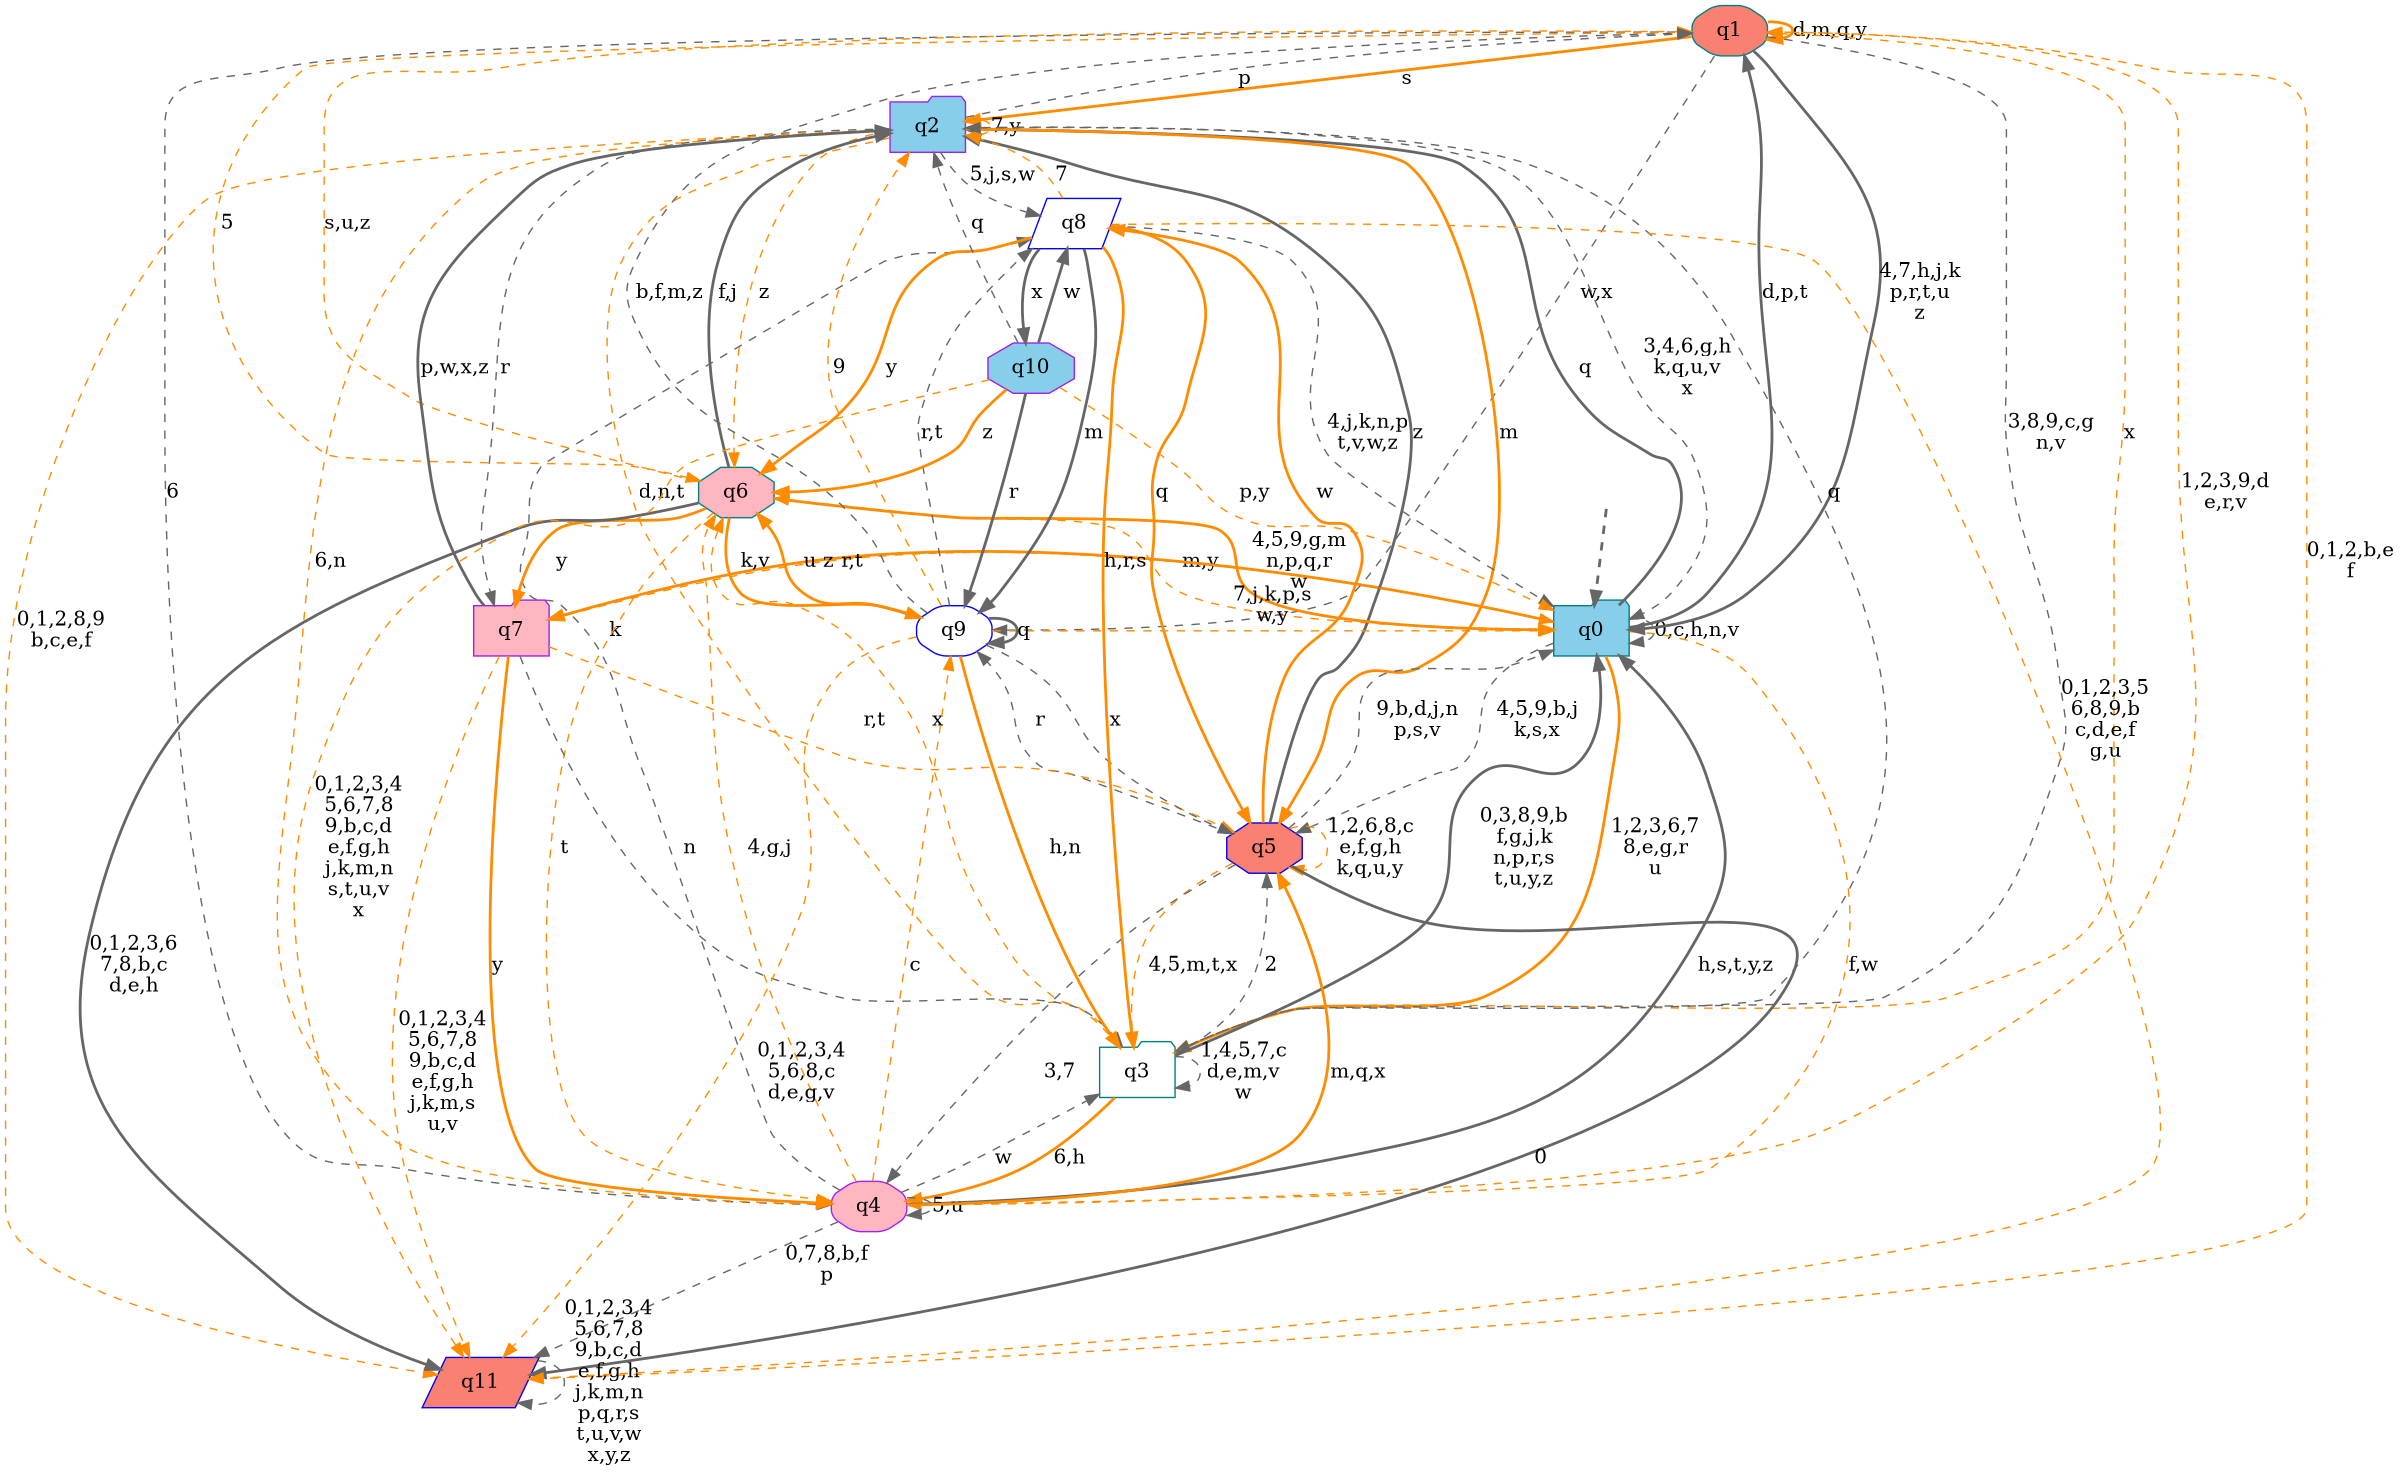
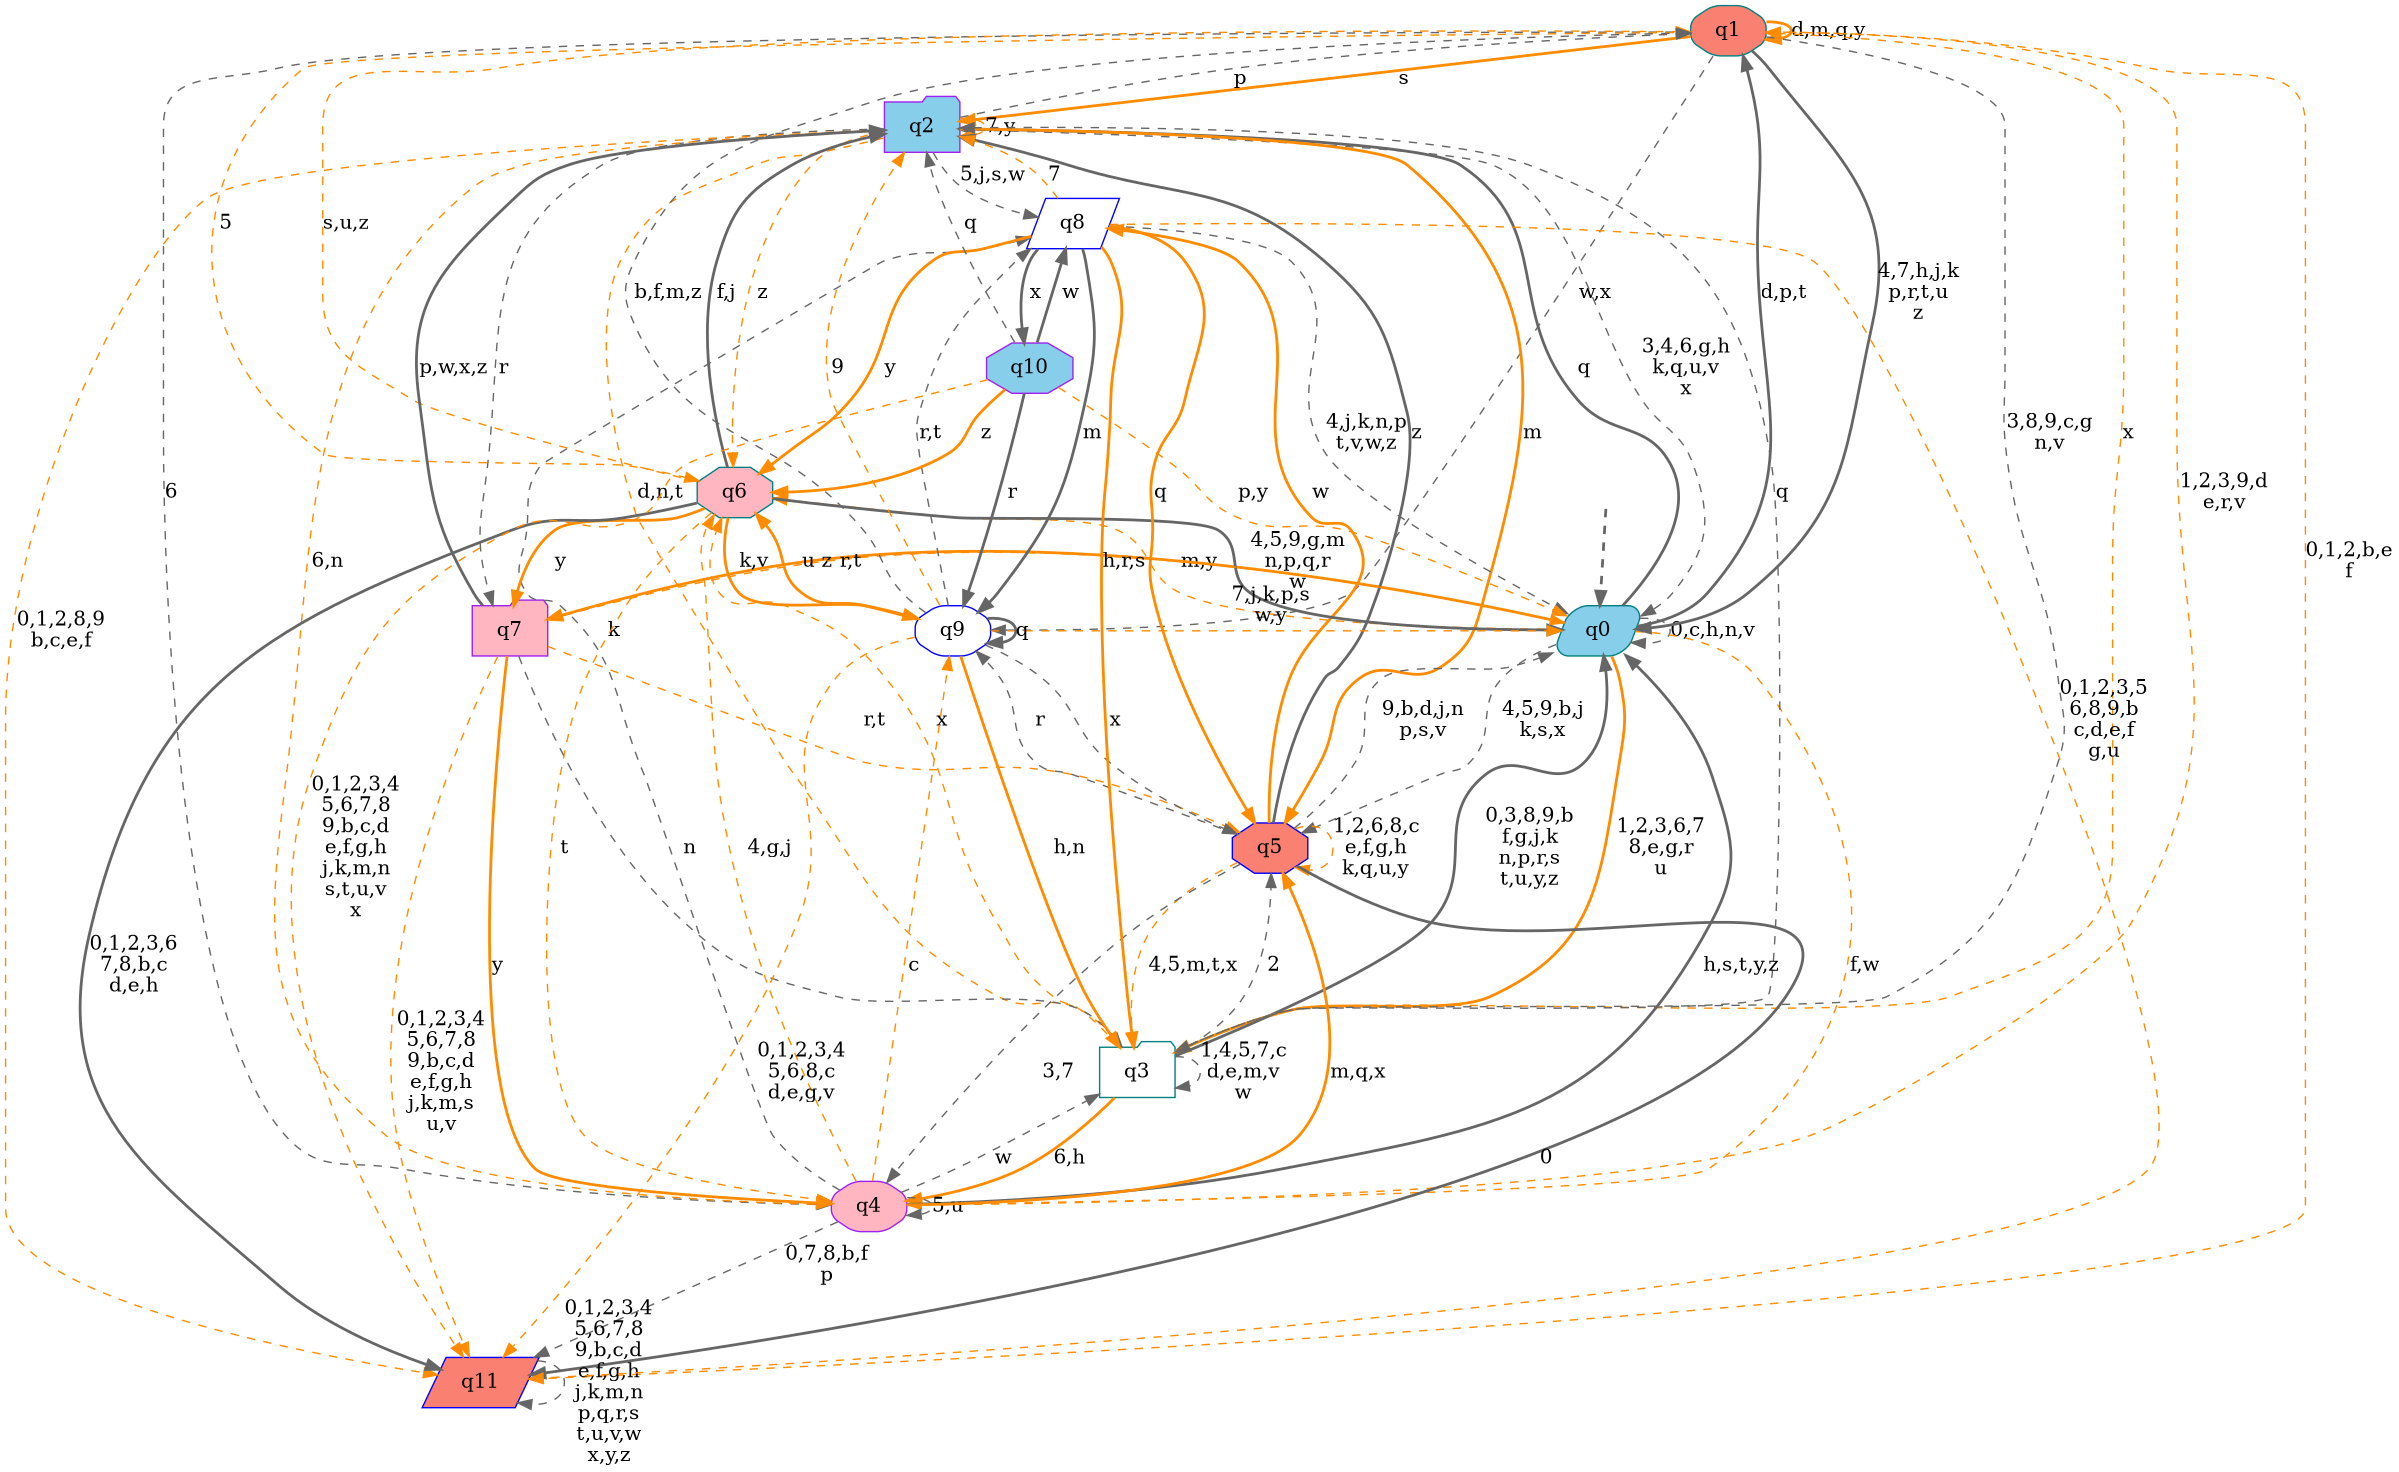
(1179, 523) -> (1183, 523)
(1591, 631) -> (1598, 631)
